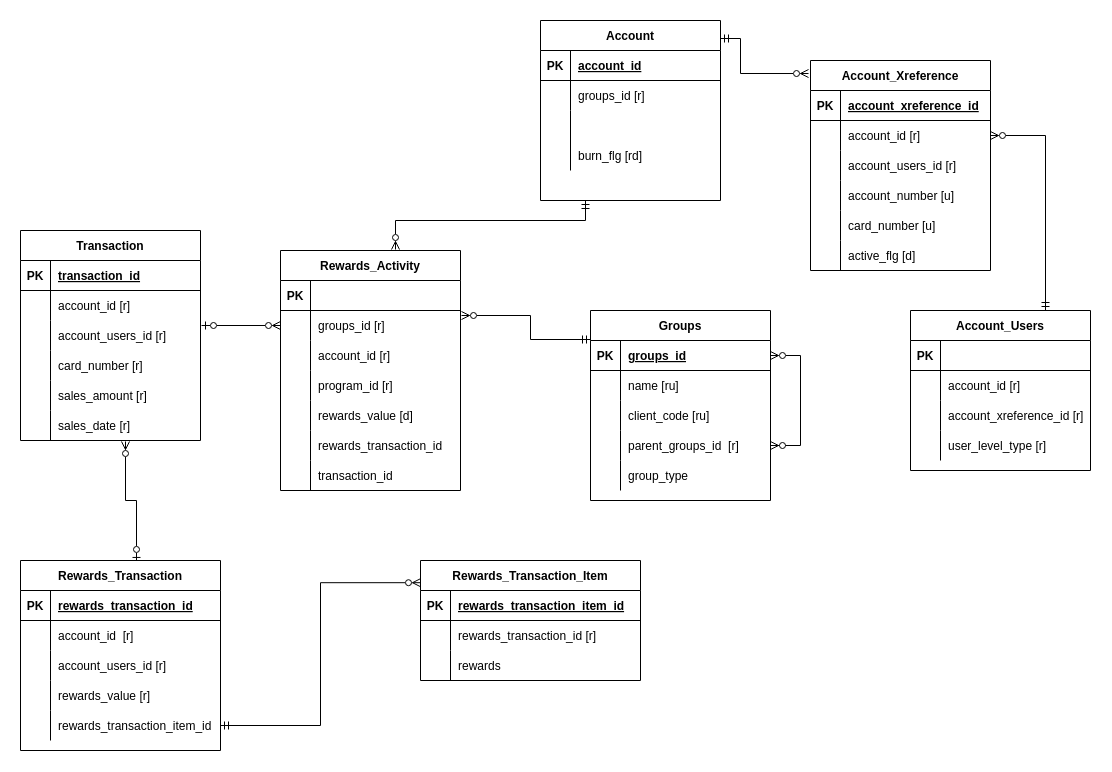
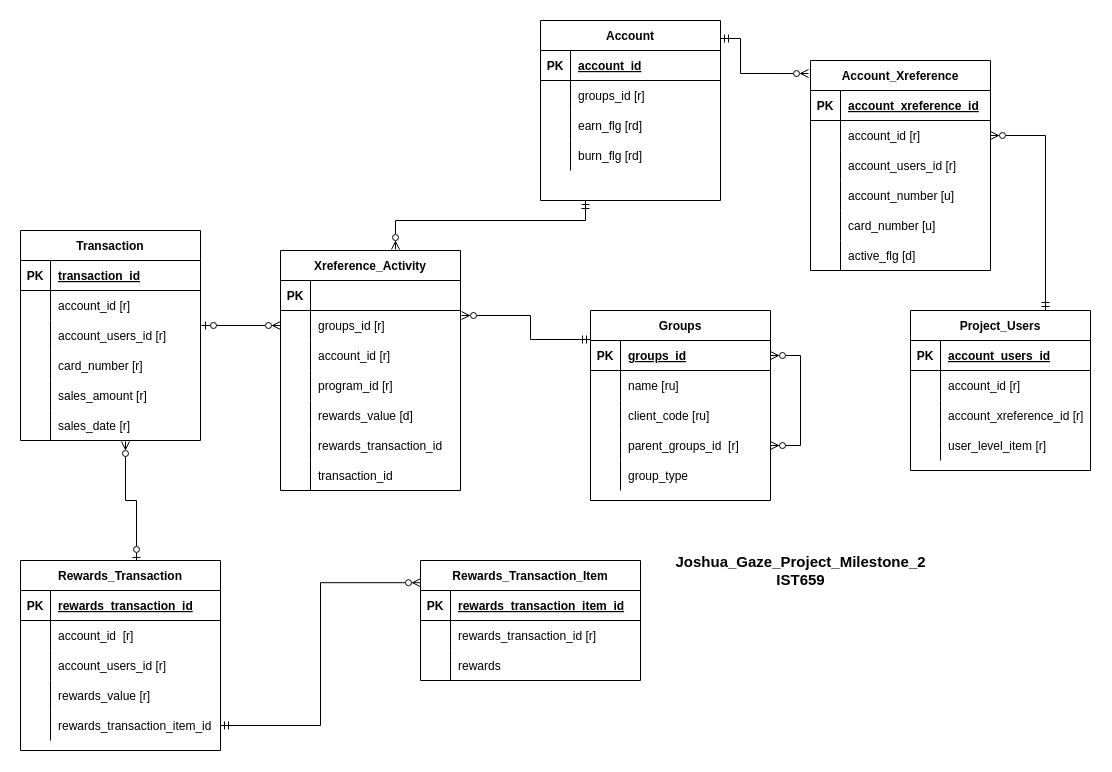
none -> (646, 126)
(370, 266) -> (370, 266)
(1000, 326) -> (1000, 326)
none -> (1016, 356)
(1007, 446) -> (1006, 446)
none -> (801, 571)
